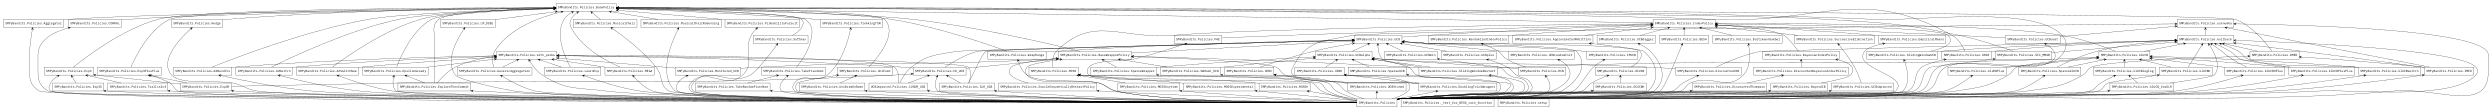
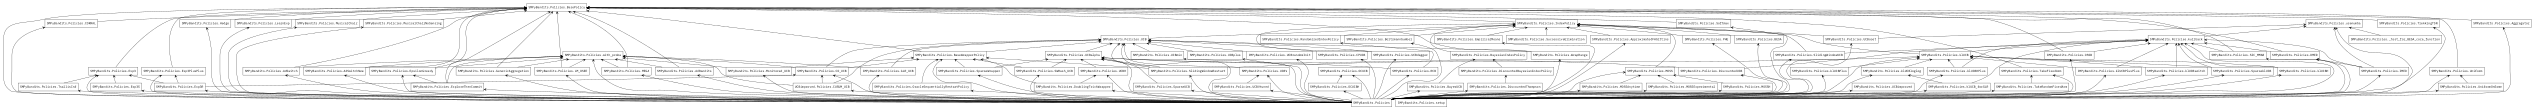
(762, 23) -> none
(1686, 29) -> (2366, 32)
(1533, 44) -> (1283, 45)
(551, 64) -> (576, 64)
(1853, 65) -> none
(954, 80) -> none
